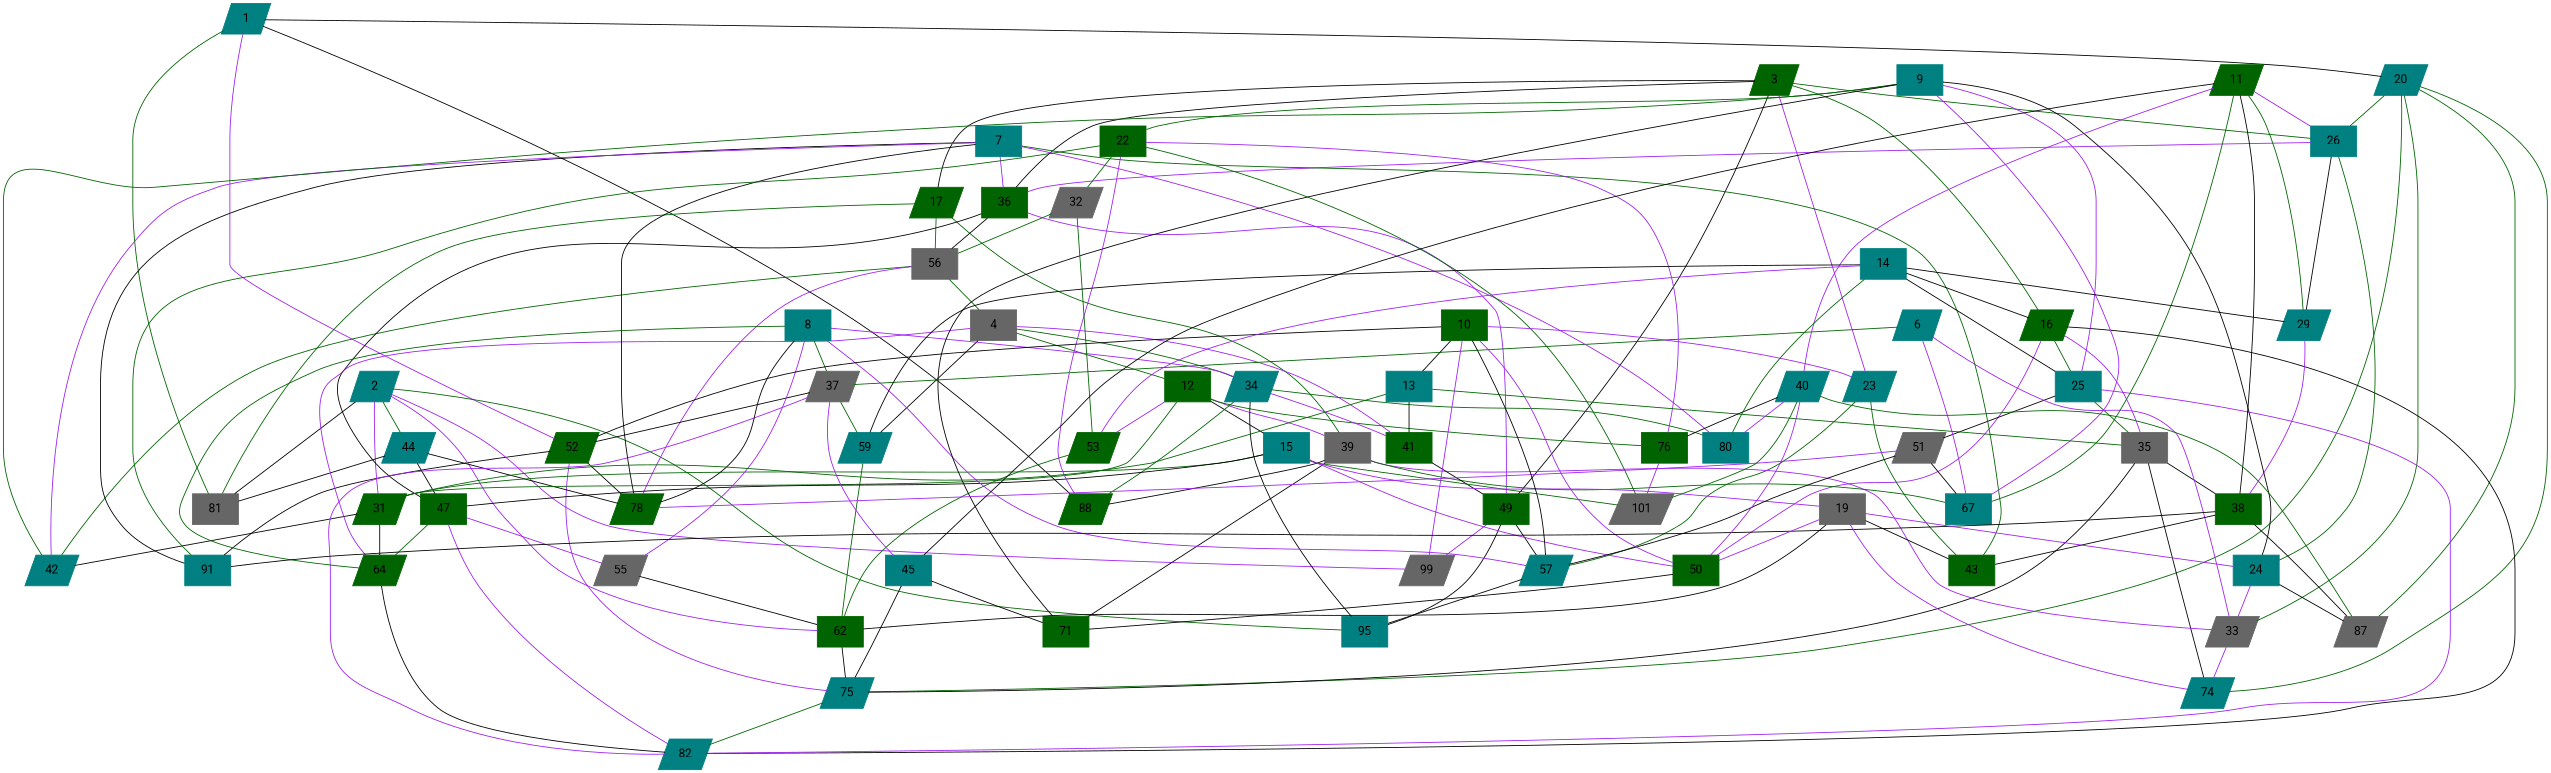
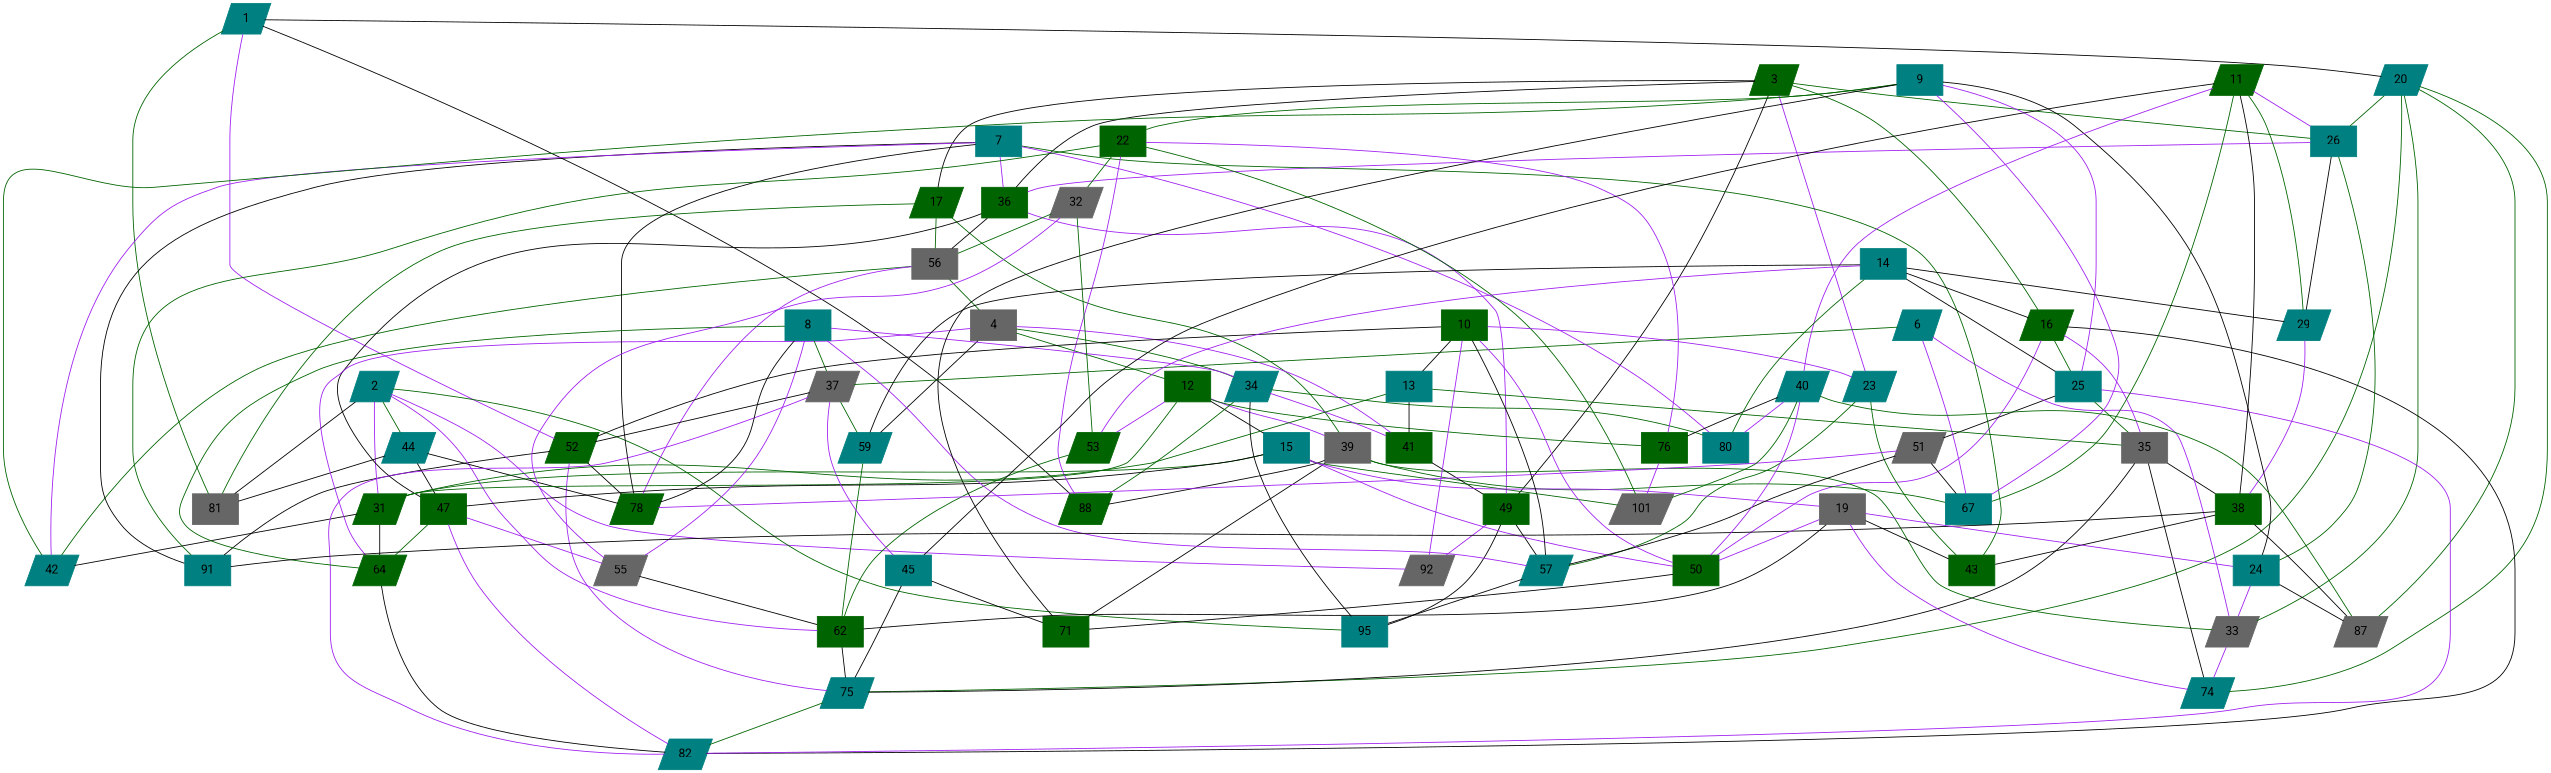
none -> (752, 317)
(1796, 474) -> (1796, 474)
(1427, 570) -> (1427, 570)
